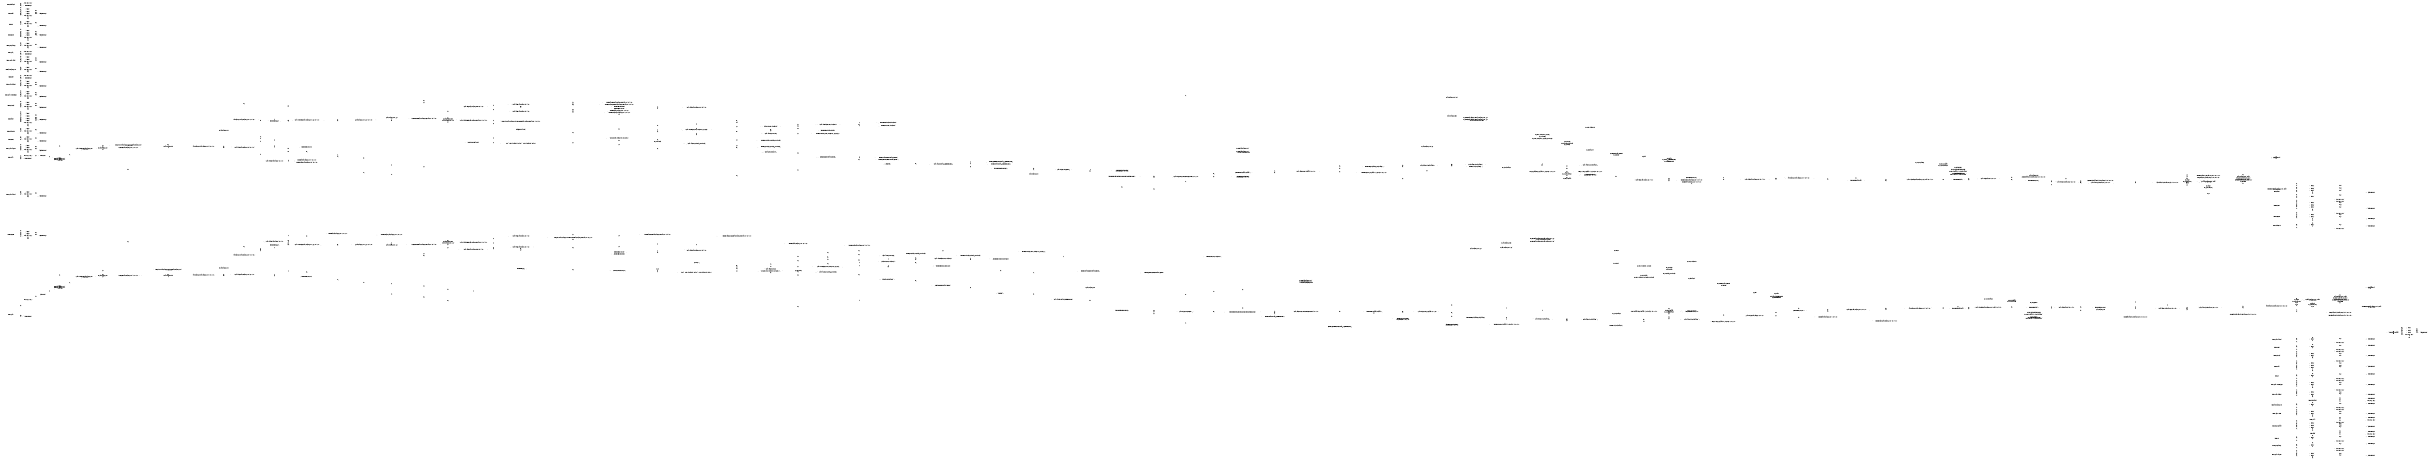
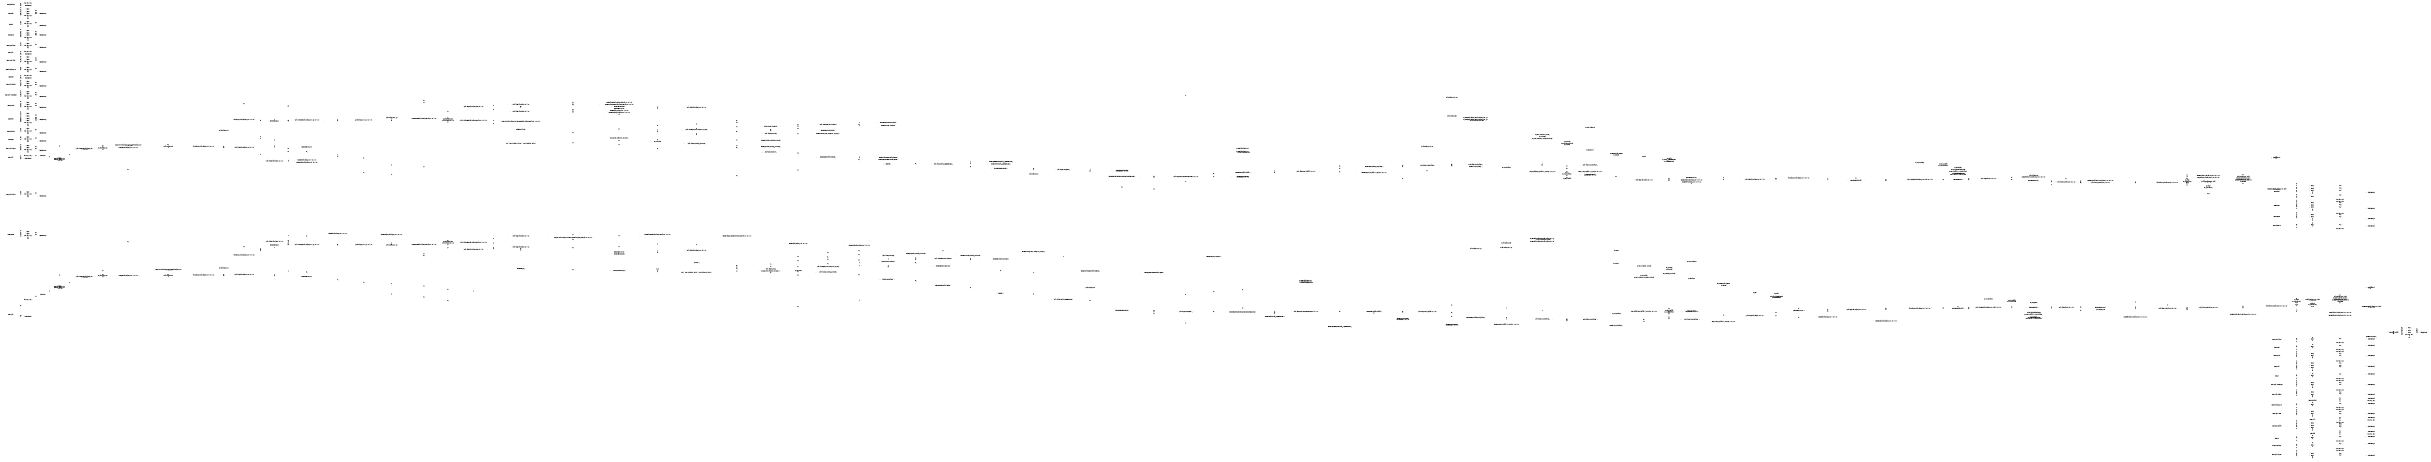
(473, 142) -> none
none -> (2371, 337)
